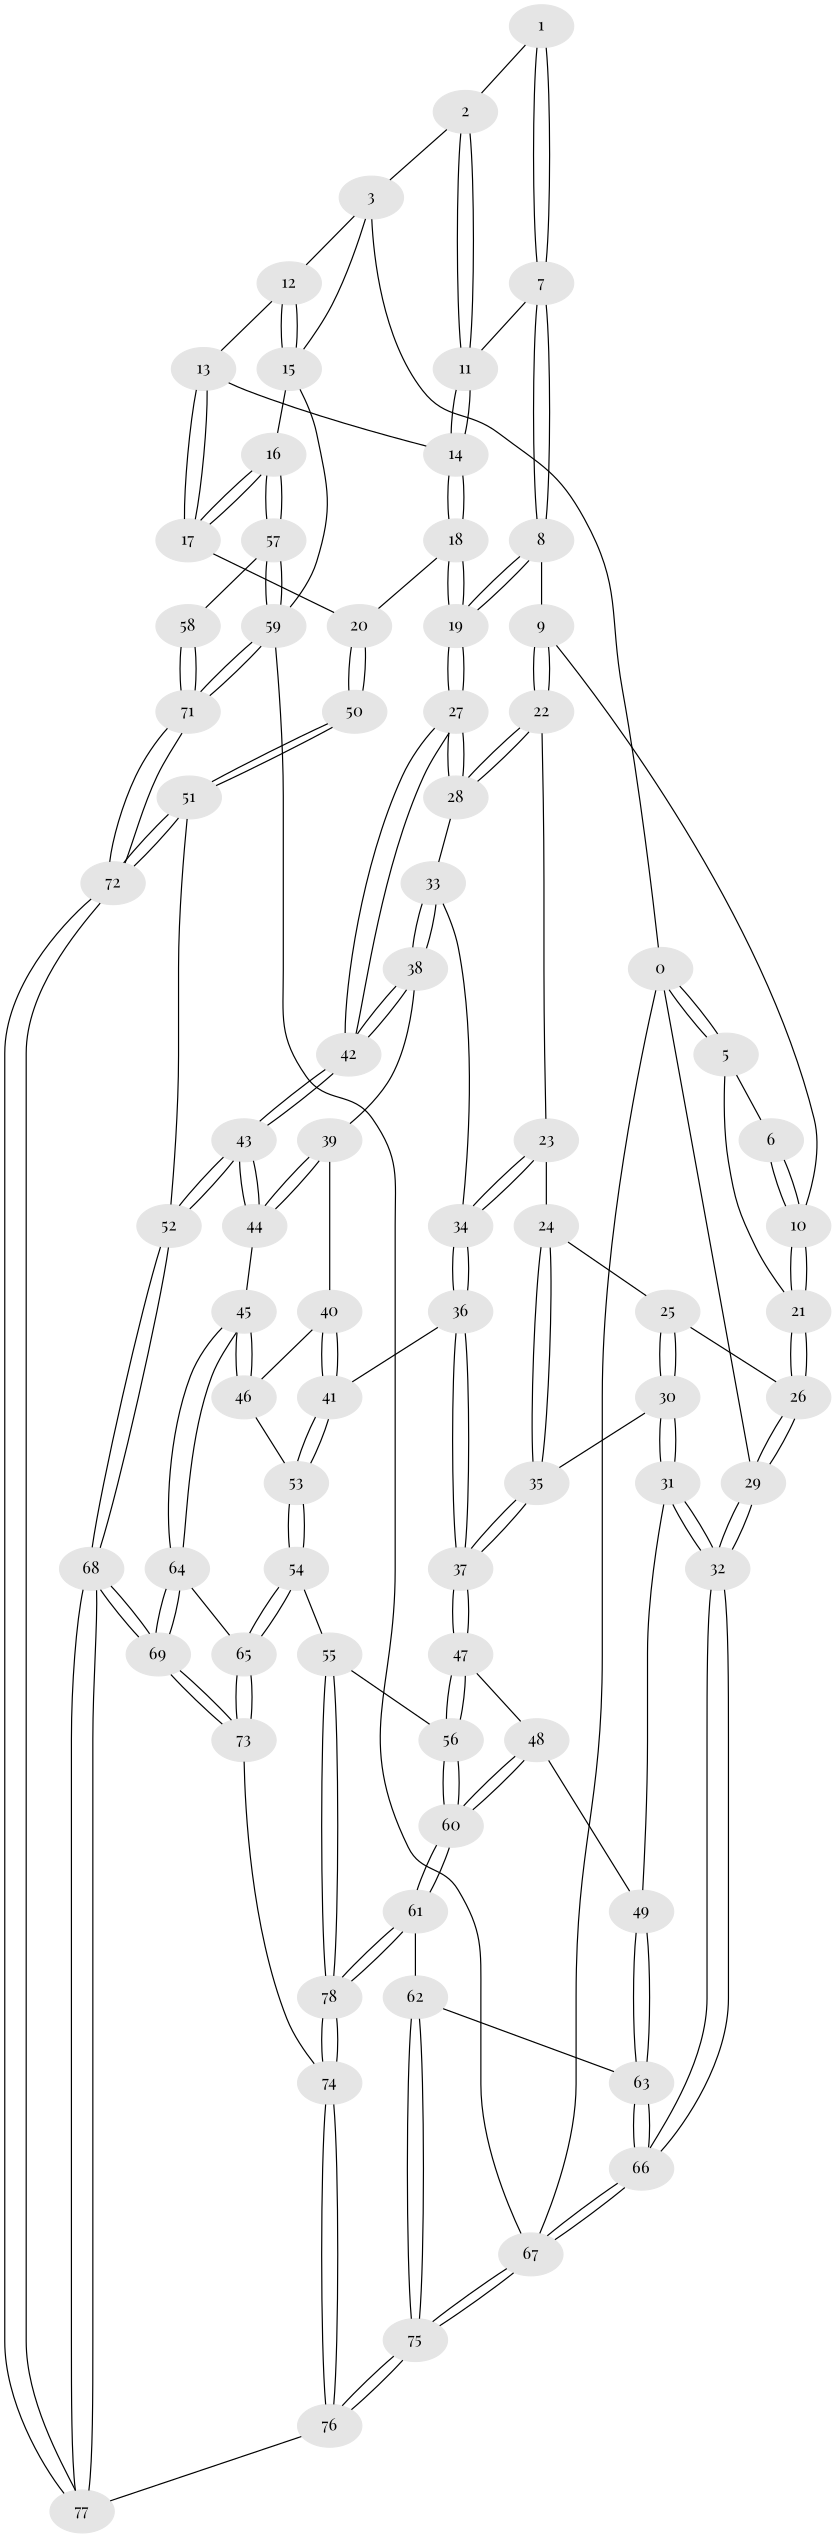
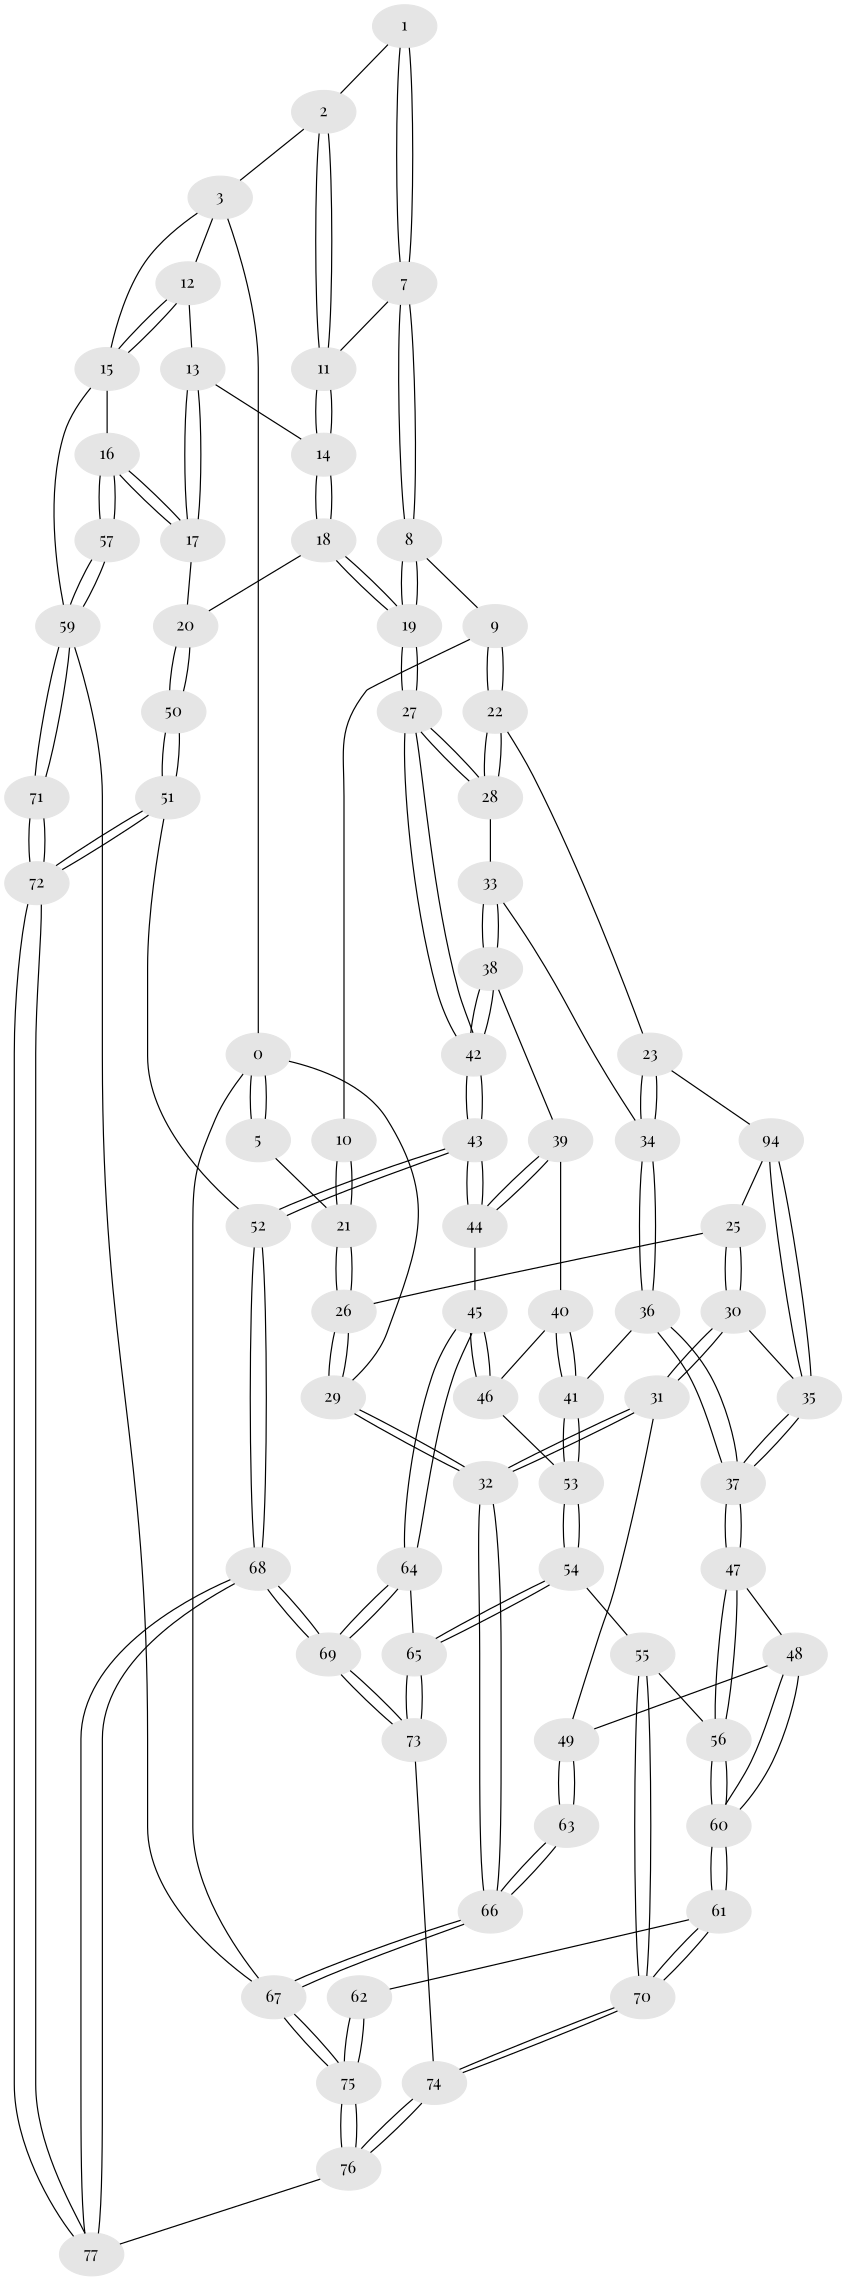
(188, 626) -> none
(771, 1140) -> none
(546, 1226) -> (771, 1140)
(330, 1997) -> (643, 1997)
(529, 2040) -> none
